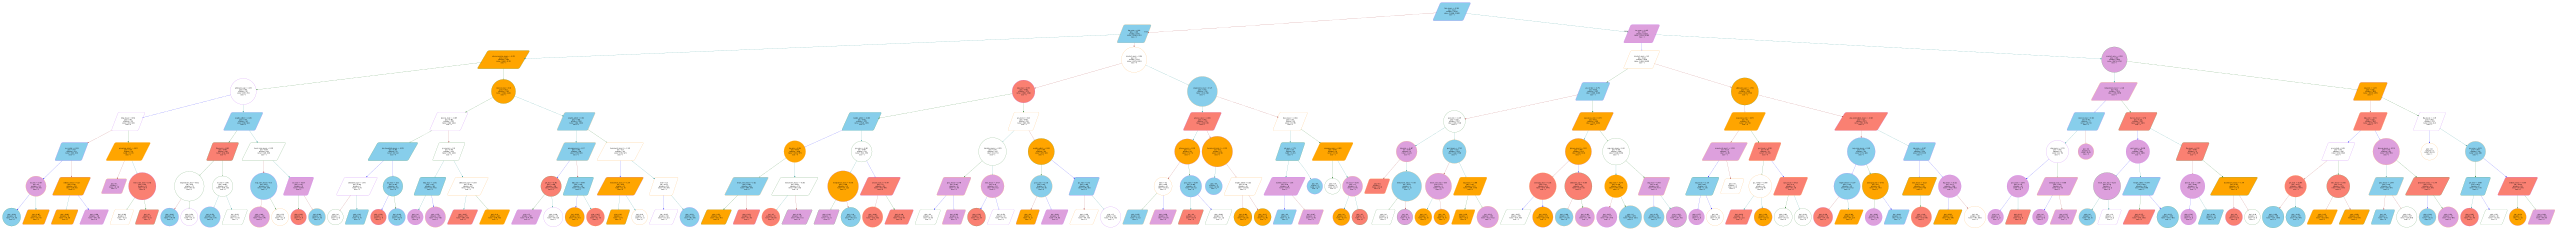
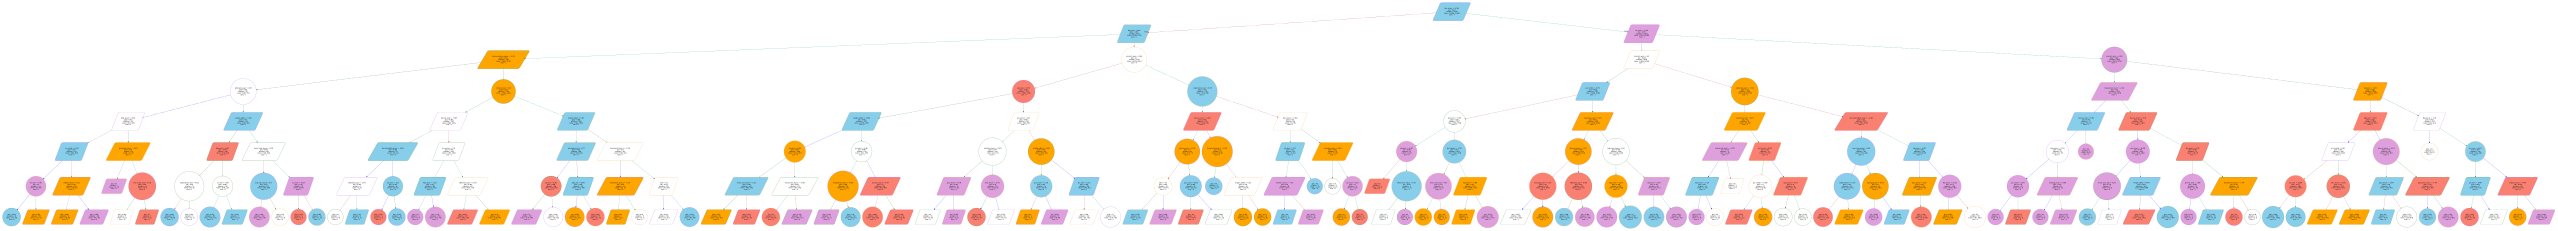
(235, 217) -> (235, 217)
